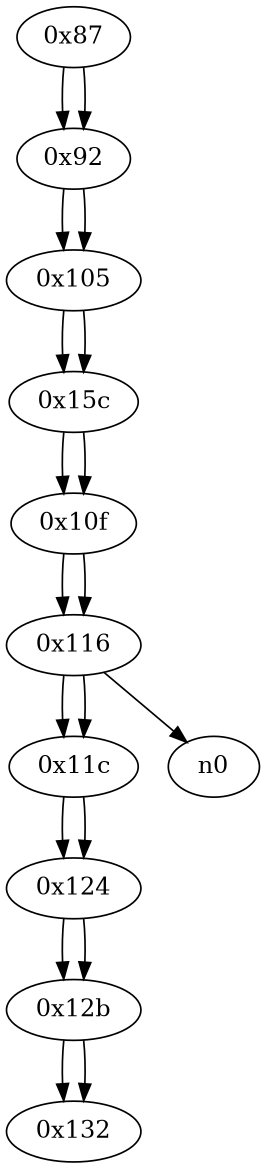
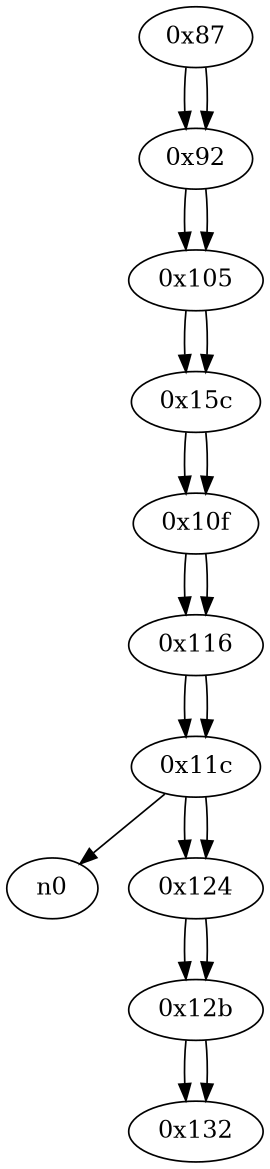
(139, 702) -> (129, 823)
